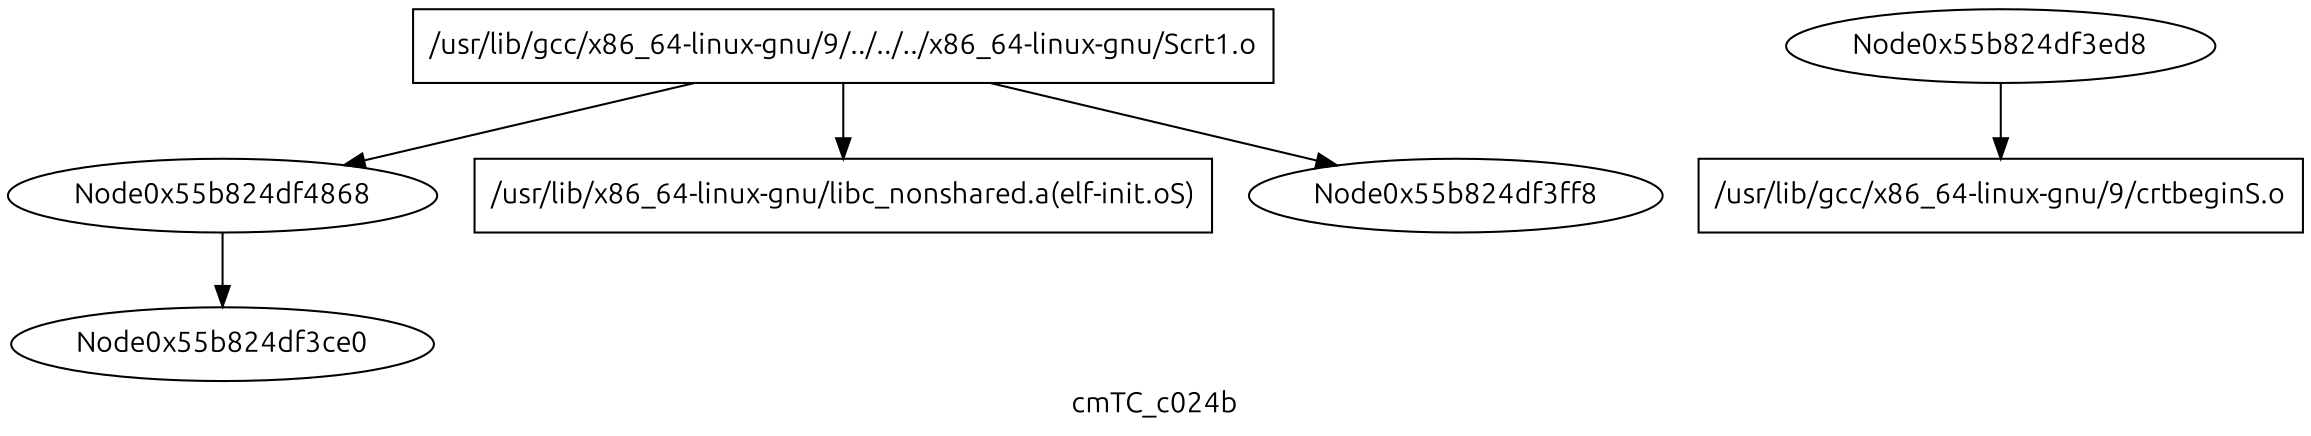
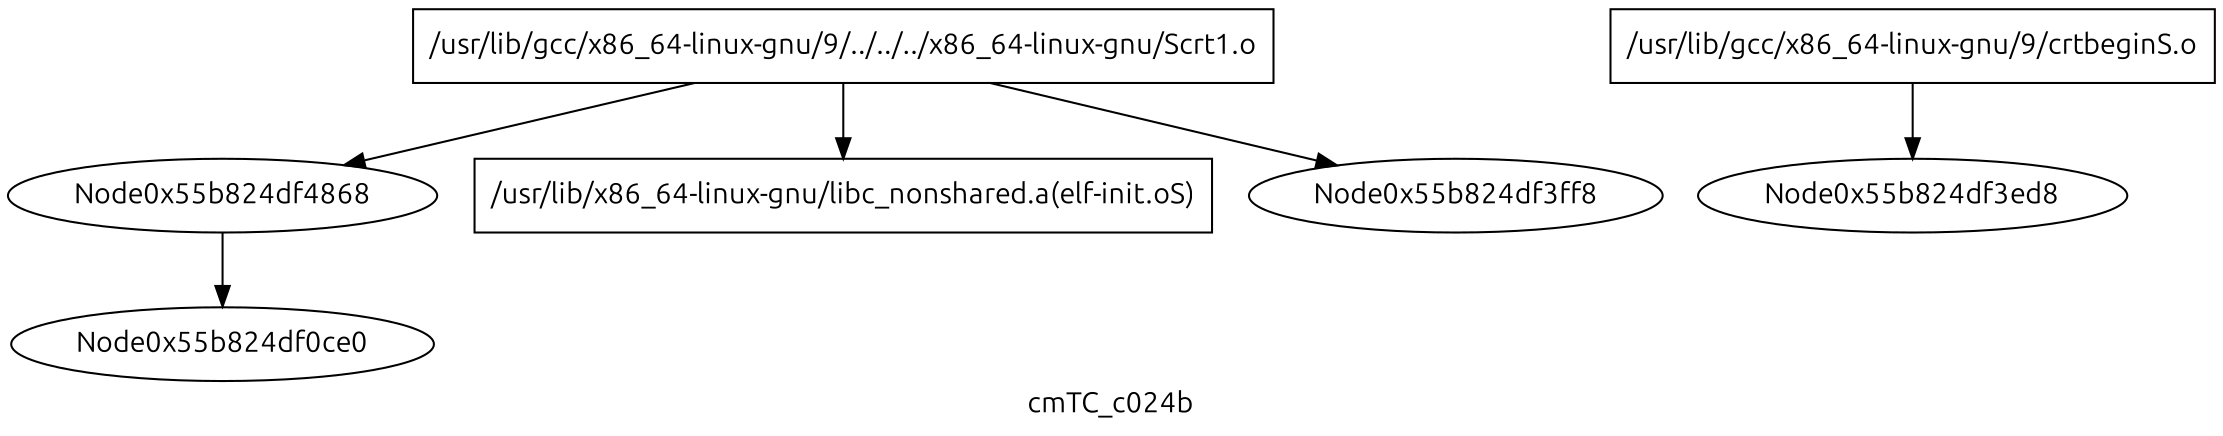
(2001, 111) -> (1913, 111)
(223, 344) -> (223, 344)
